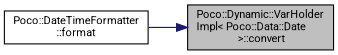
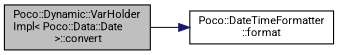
(162, 27) -> (165, 27)
